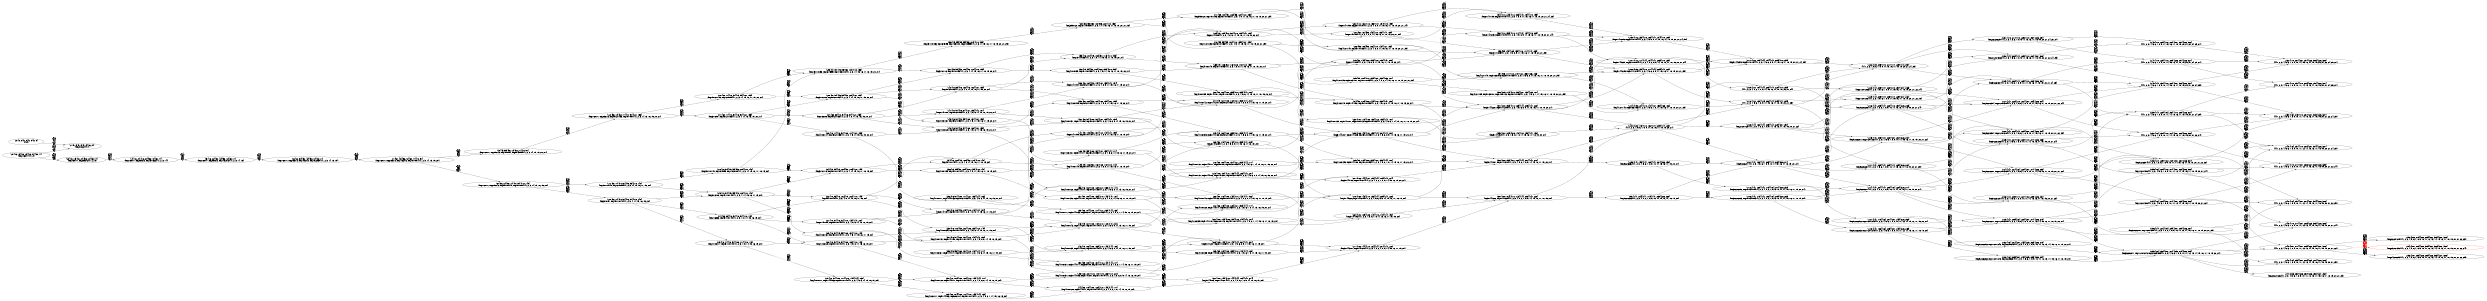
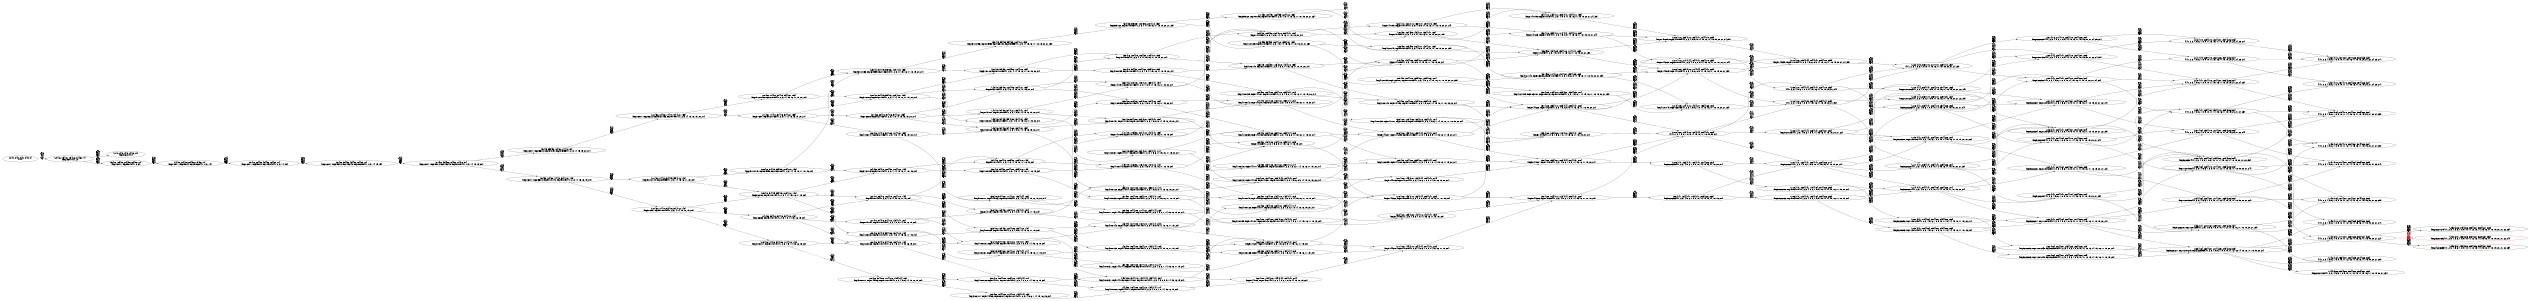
(53, 144) -> (42, 159)
